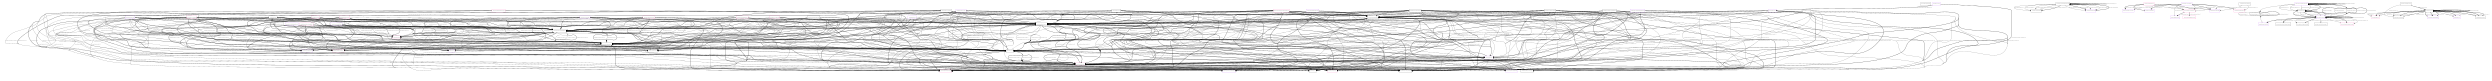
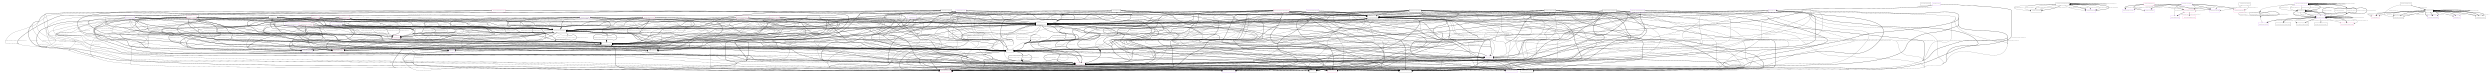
(696, 69) -> (406, 56)
